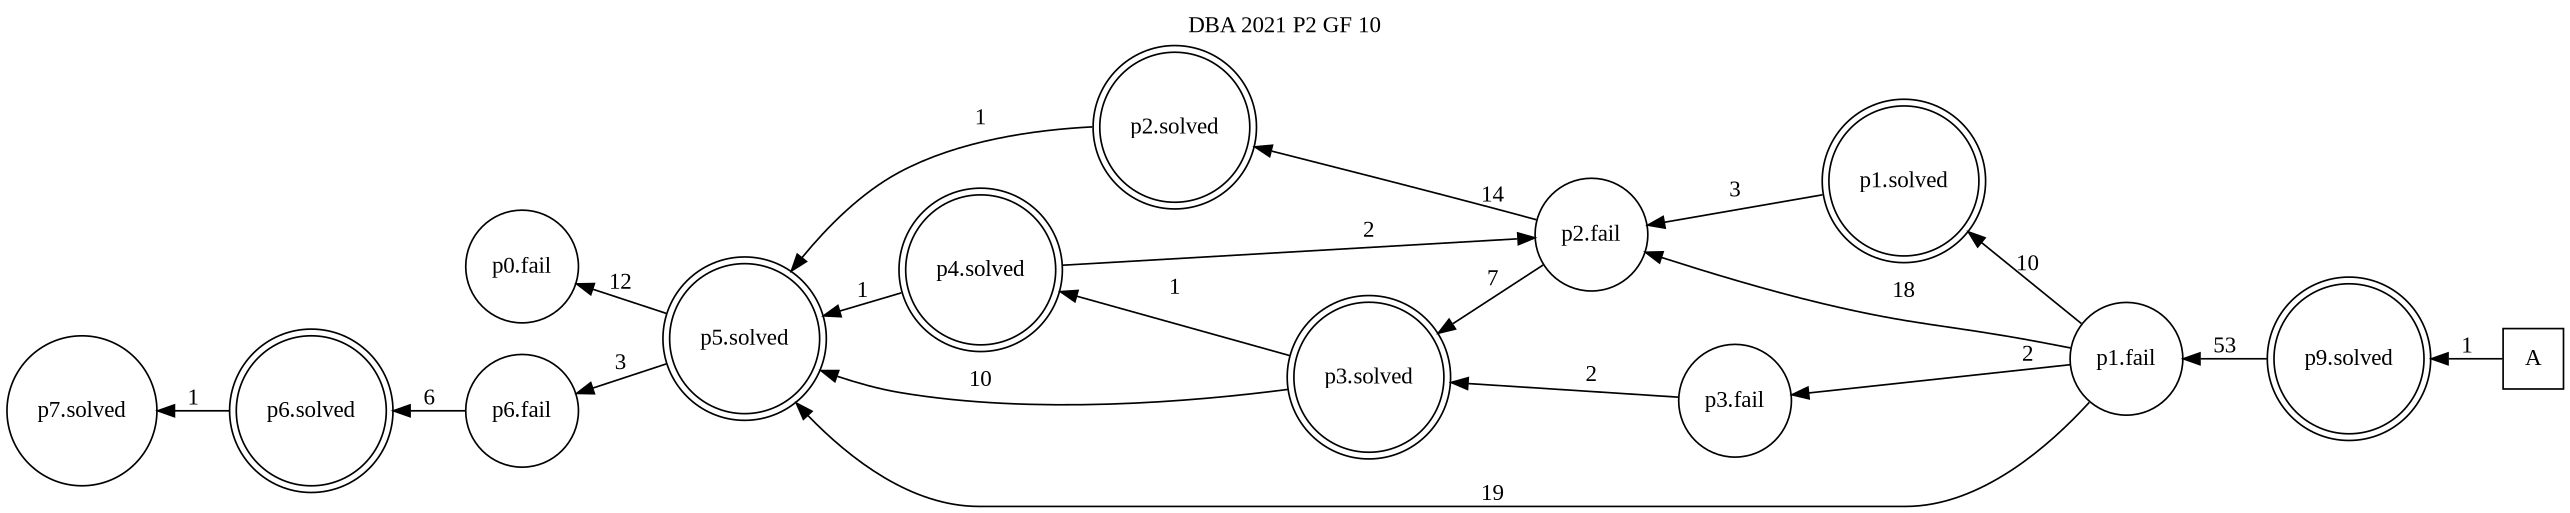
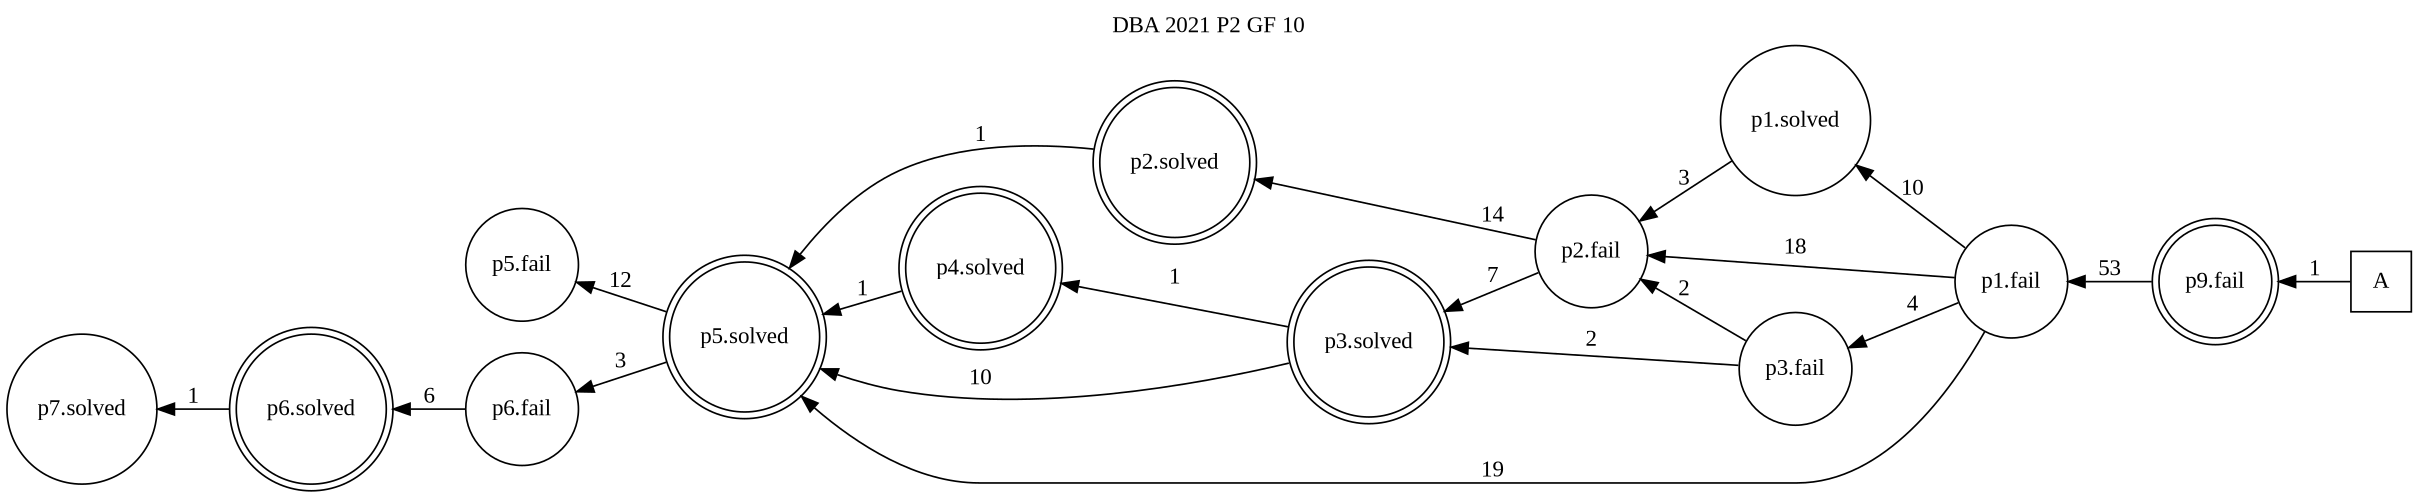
(1904, 181) -> (1796, 121)
(1290, 252) -> (1701, 314)
(522, 267) -> (522, 265)
(2028, 355) -> (1913, 304)
(2349, 359) -> (2215, 282)
